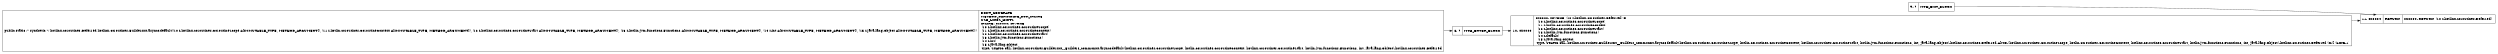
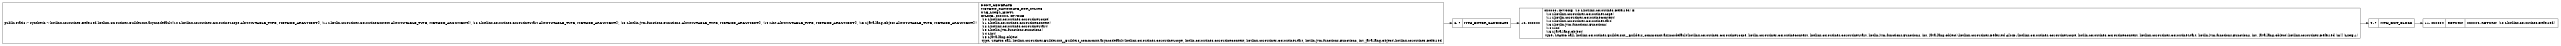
(2355, 21) -> (2363, 23)
(1482, 31) -> (1487, 23)
(1547, 36) -> (1552, 28)
